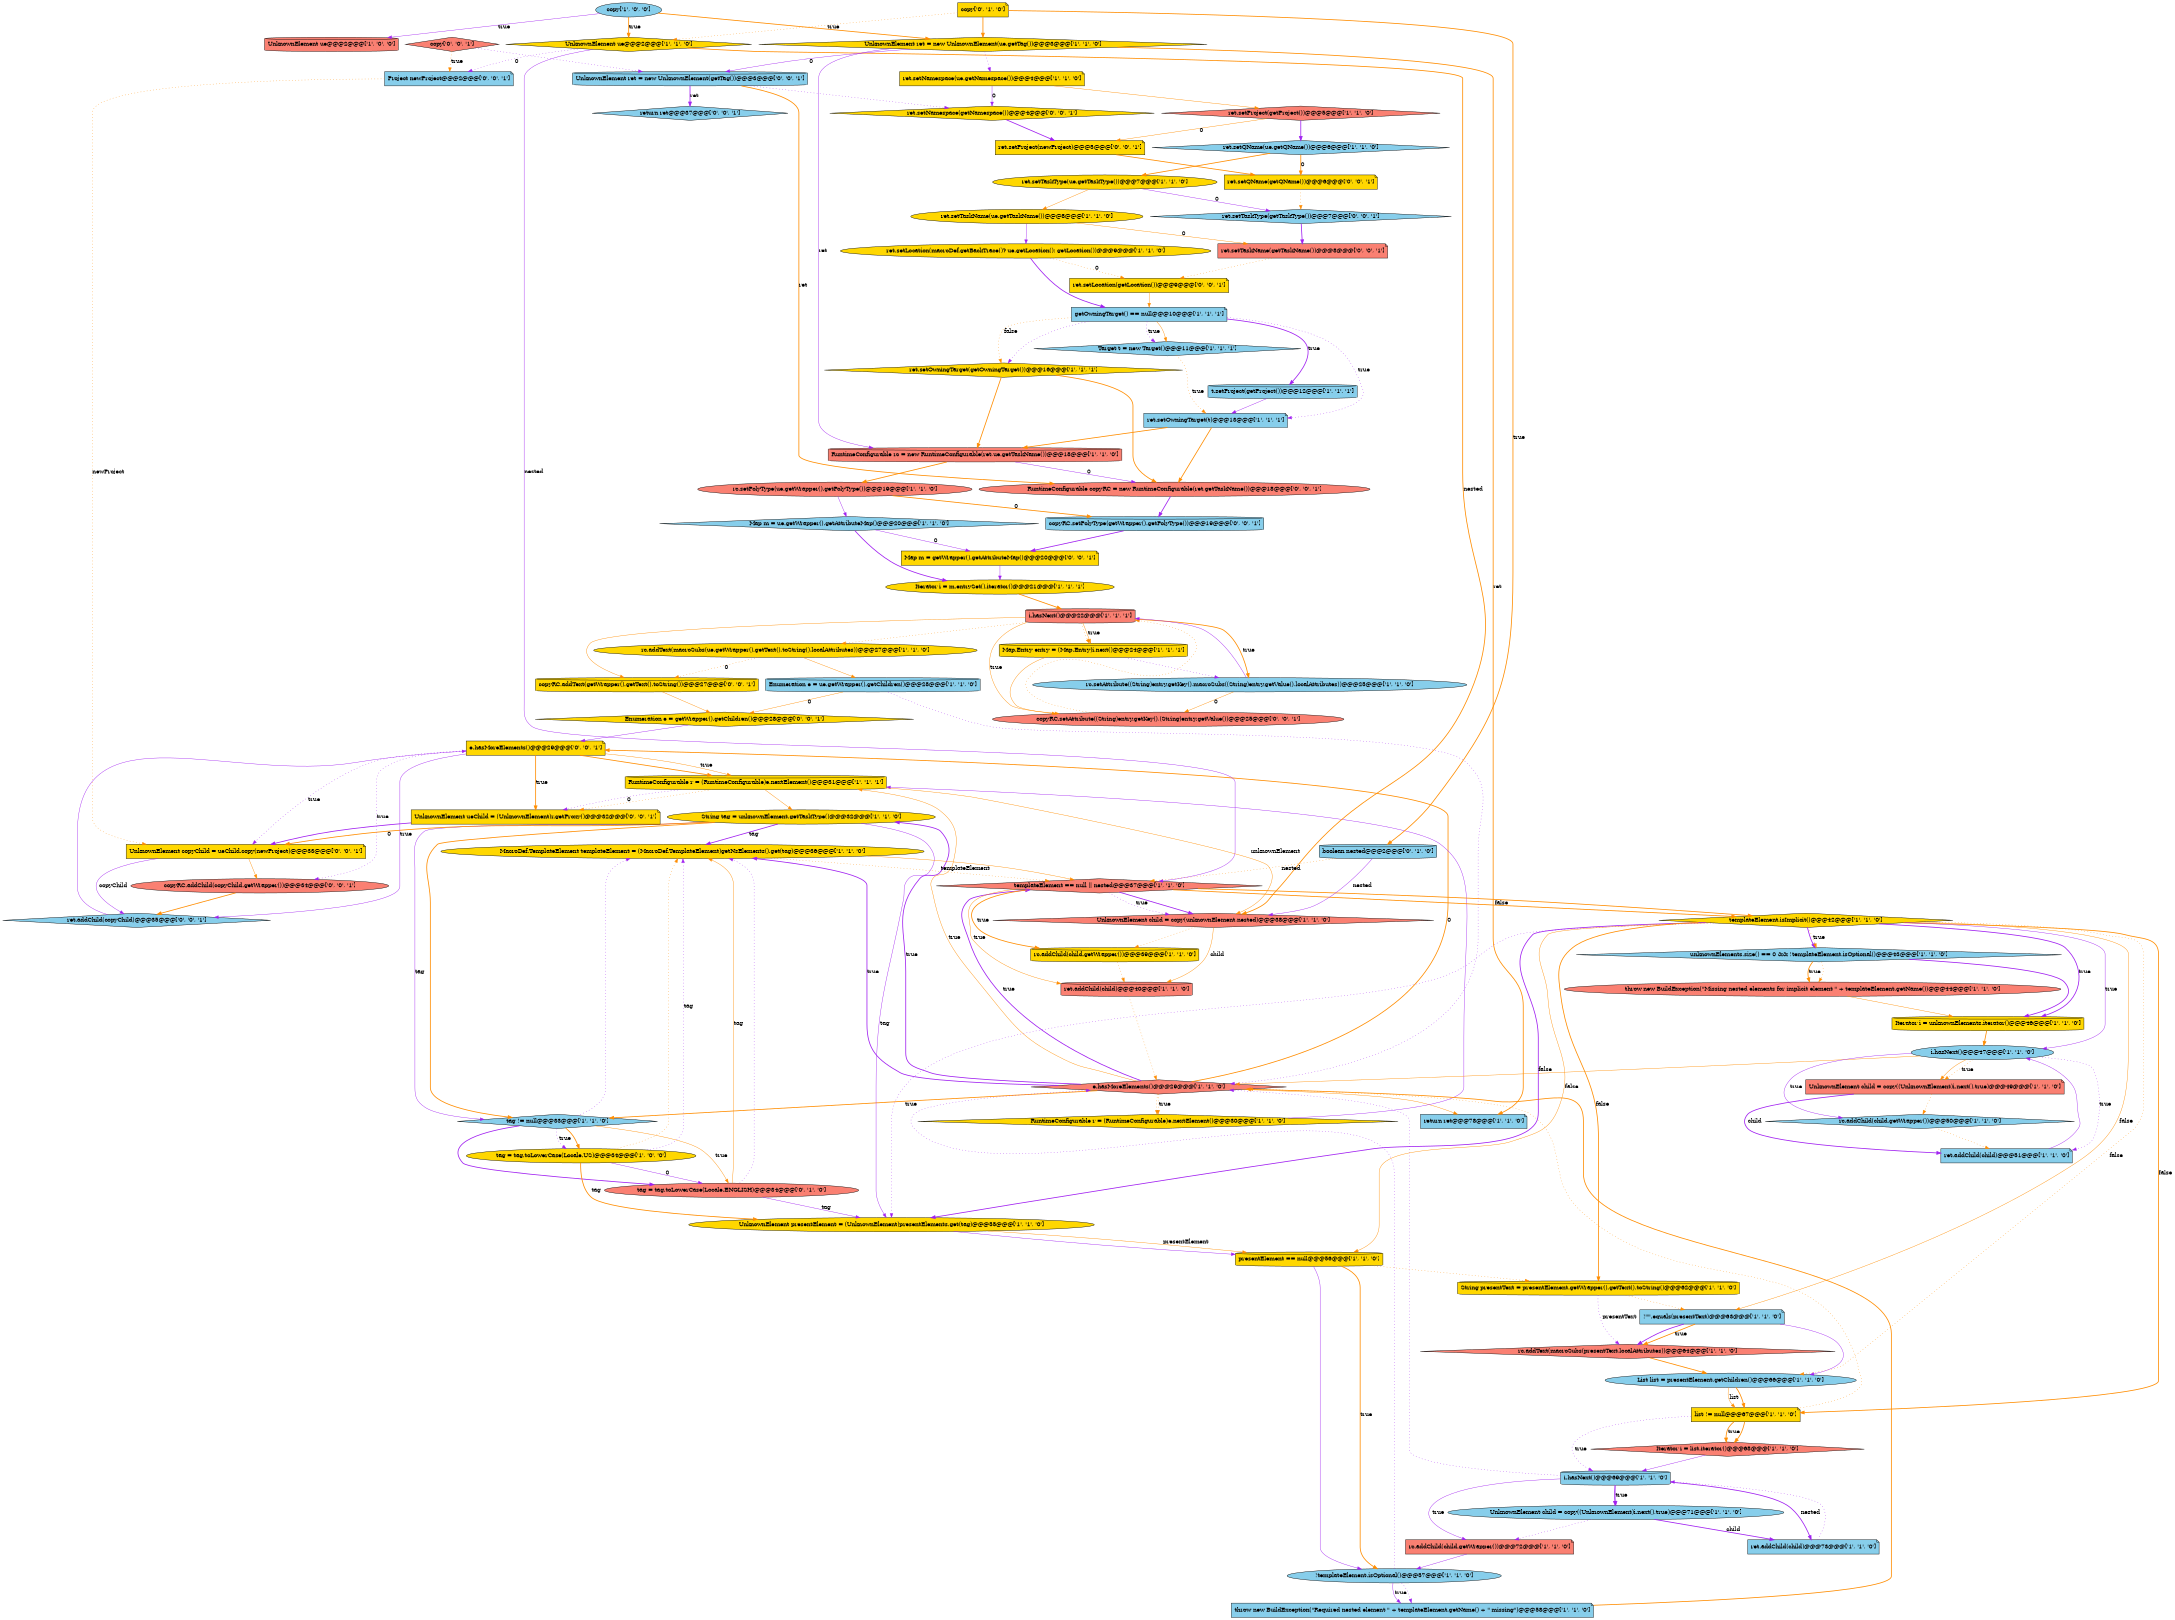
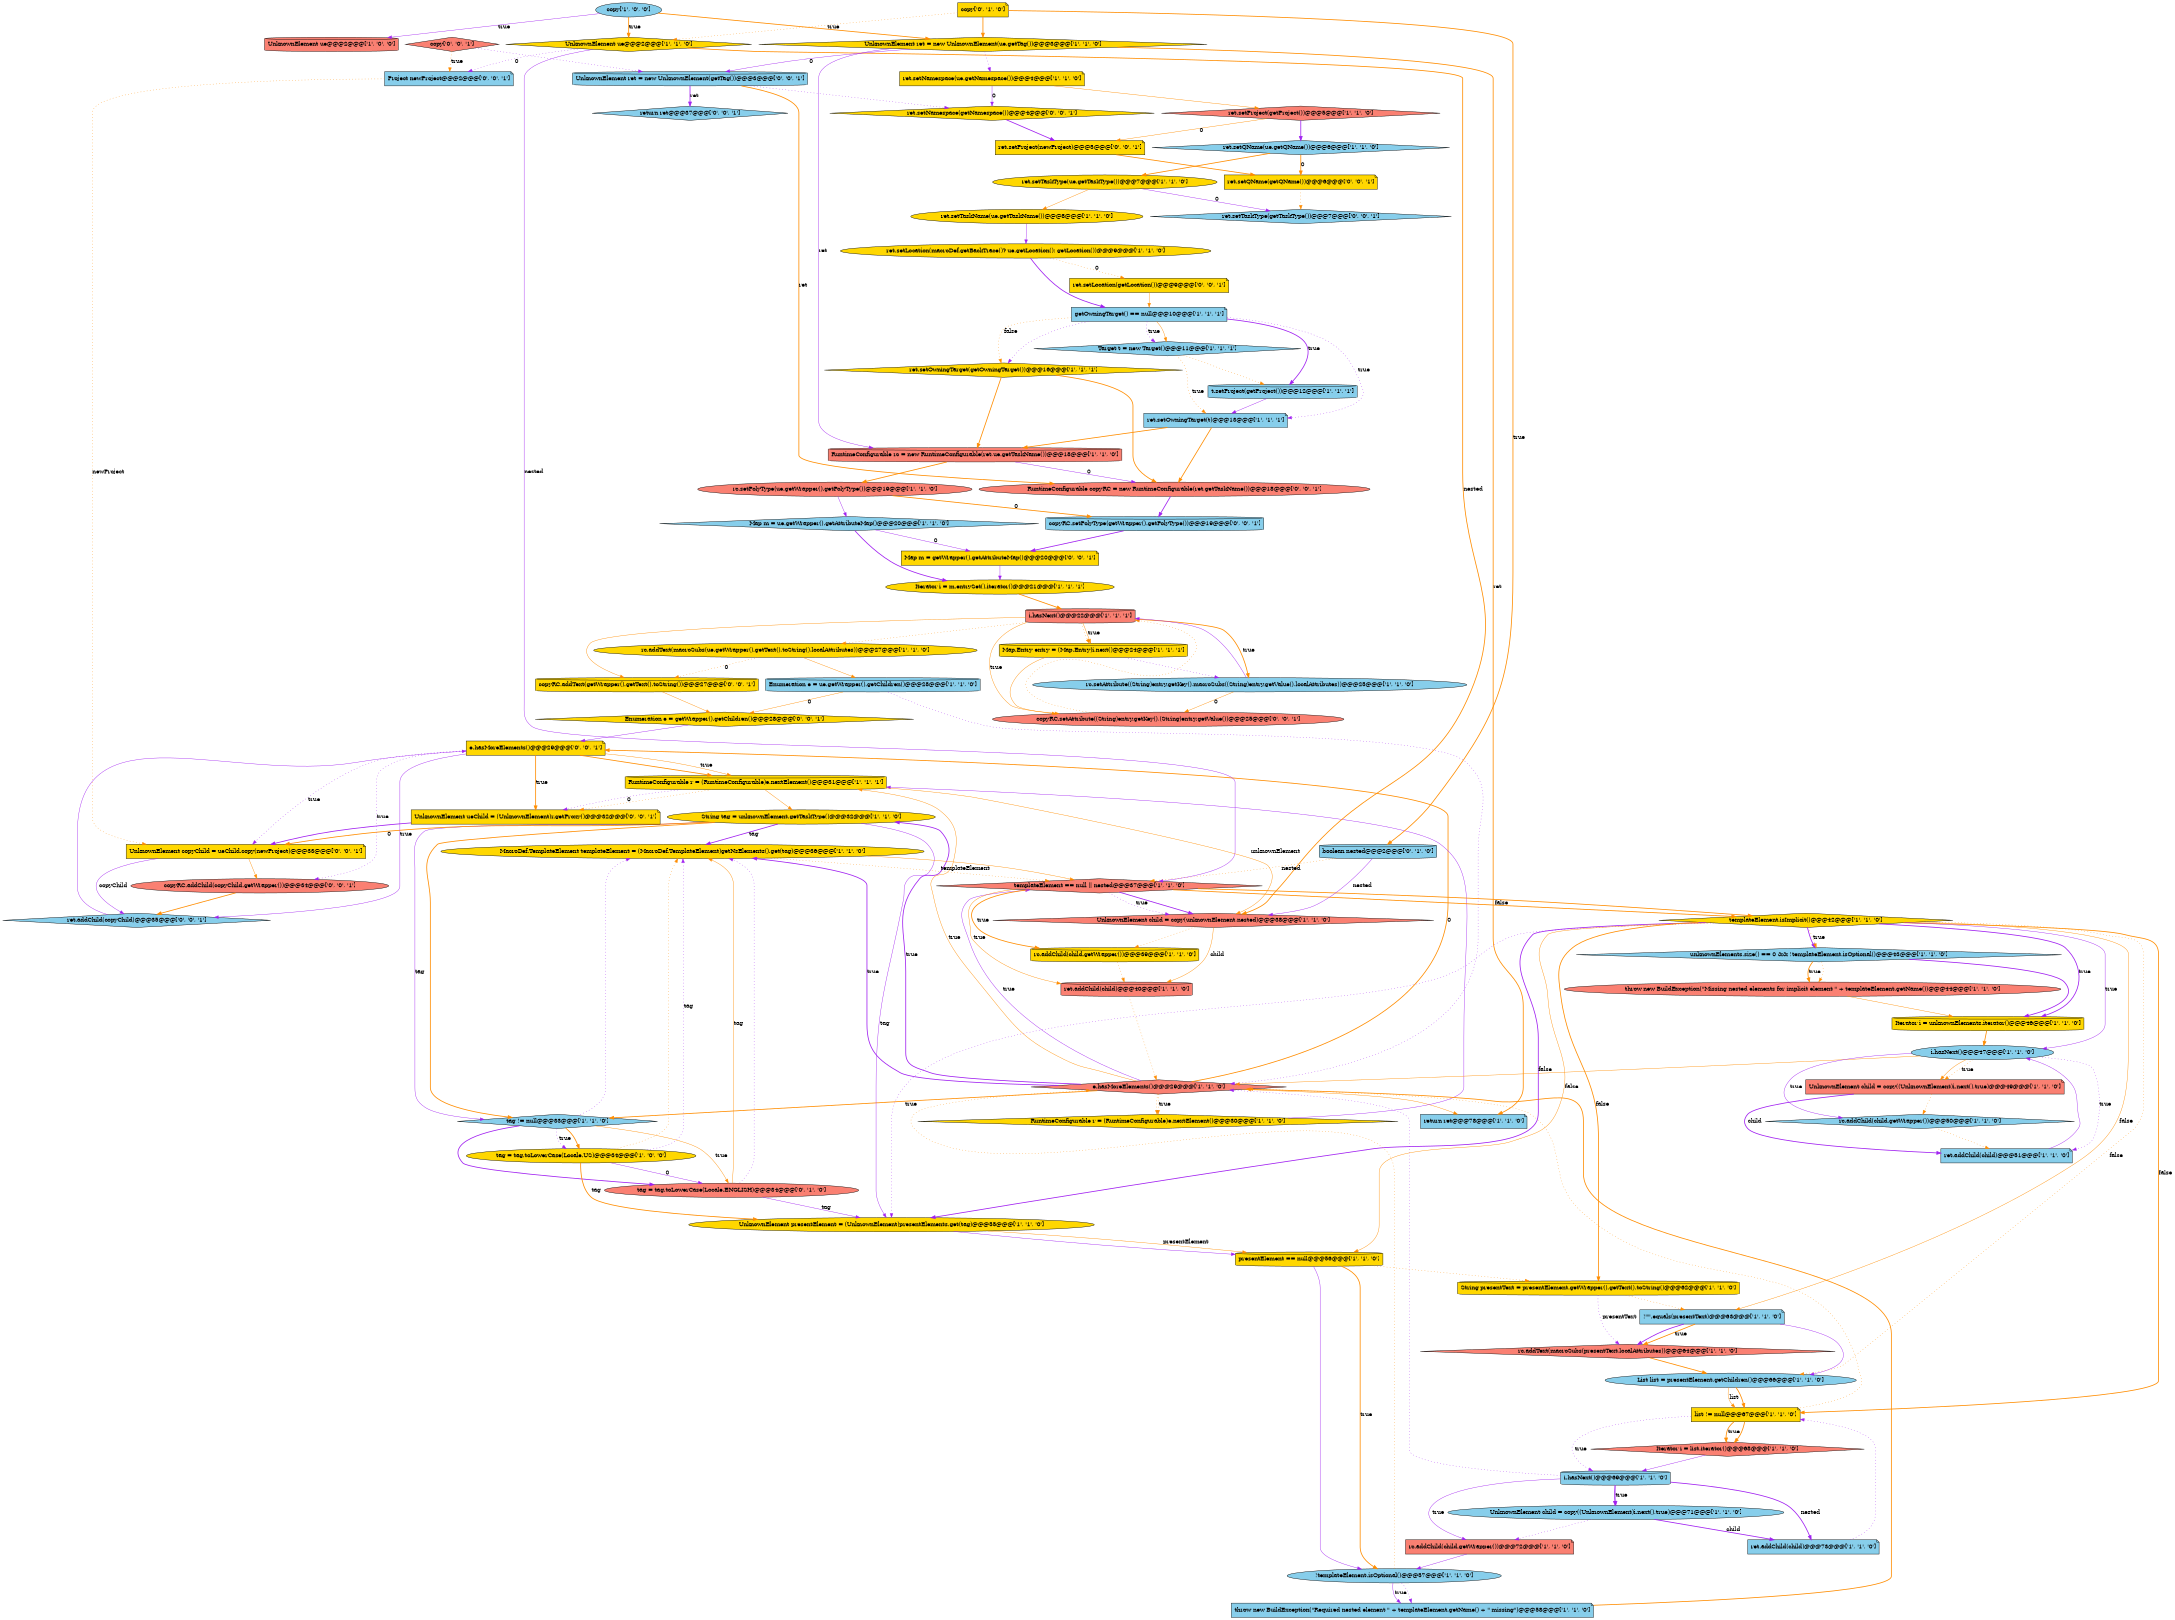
(1303, 251) -> none
none -> (1222, 369)
(1002, 995) -> (1002, 995)
(1263, 1132) -> (1263, 1132)
(1767, 1491) -> (1876, 1460)
